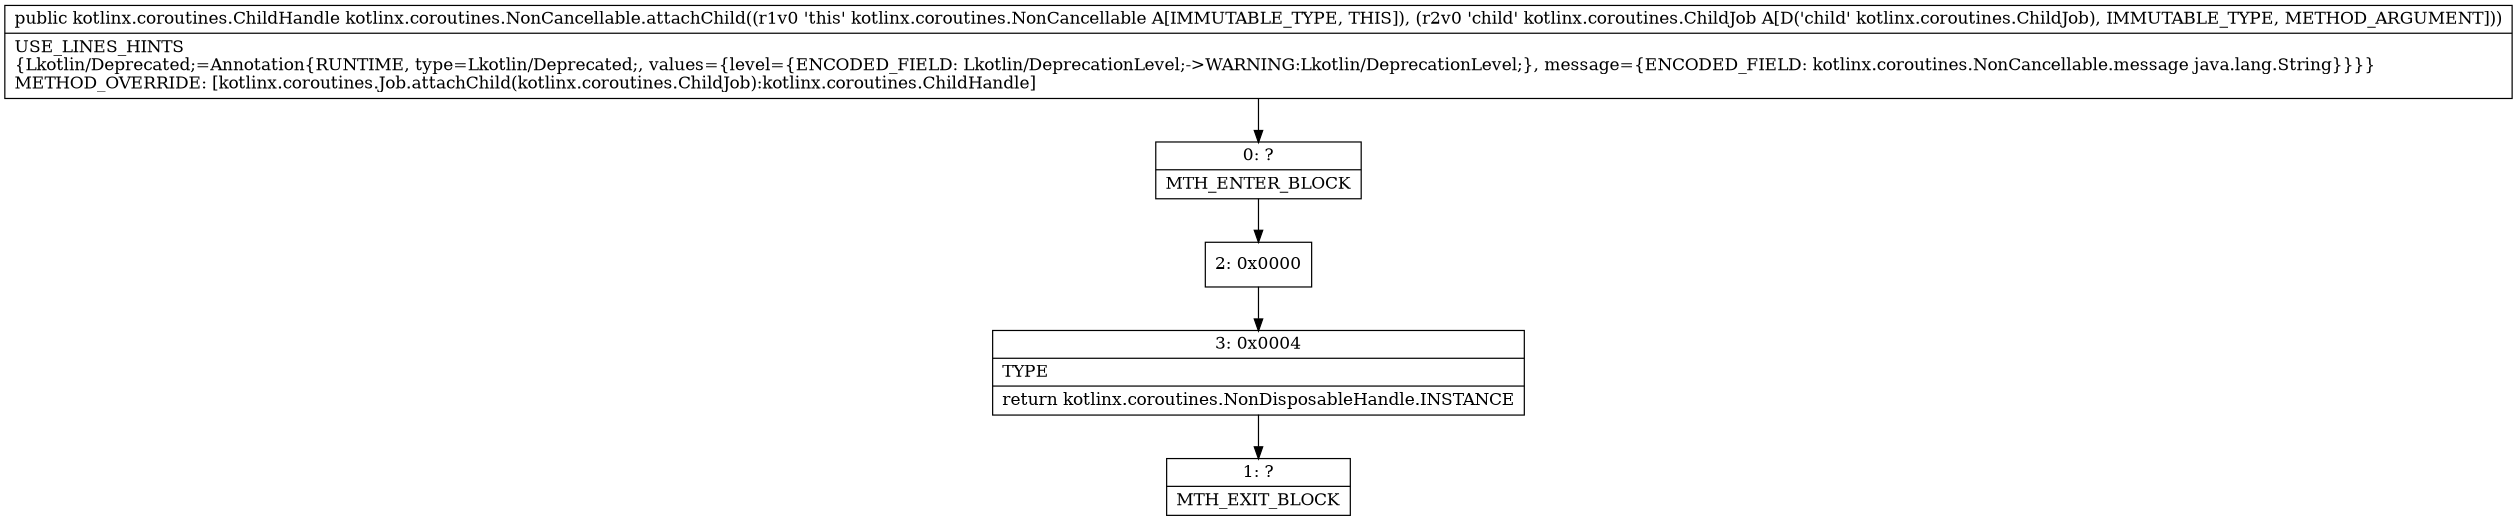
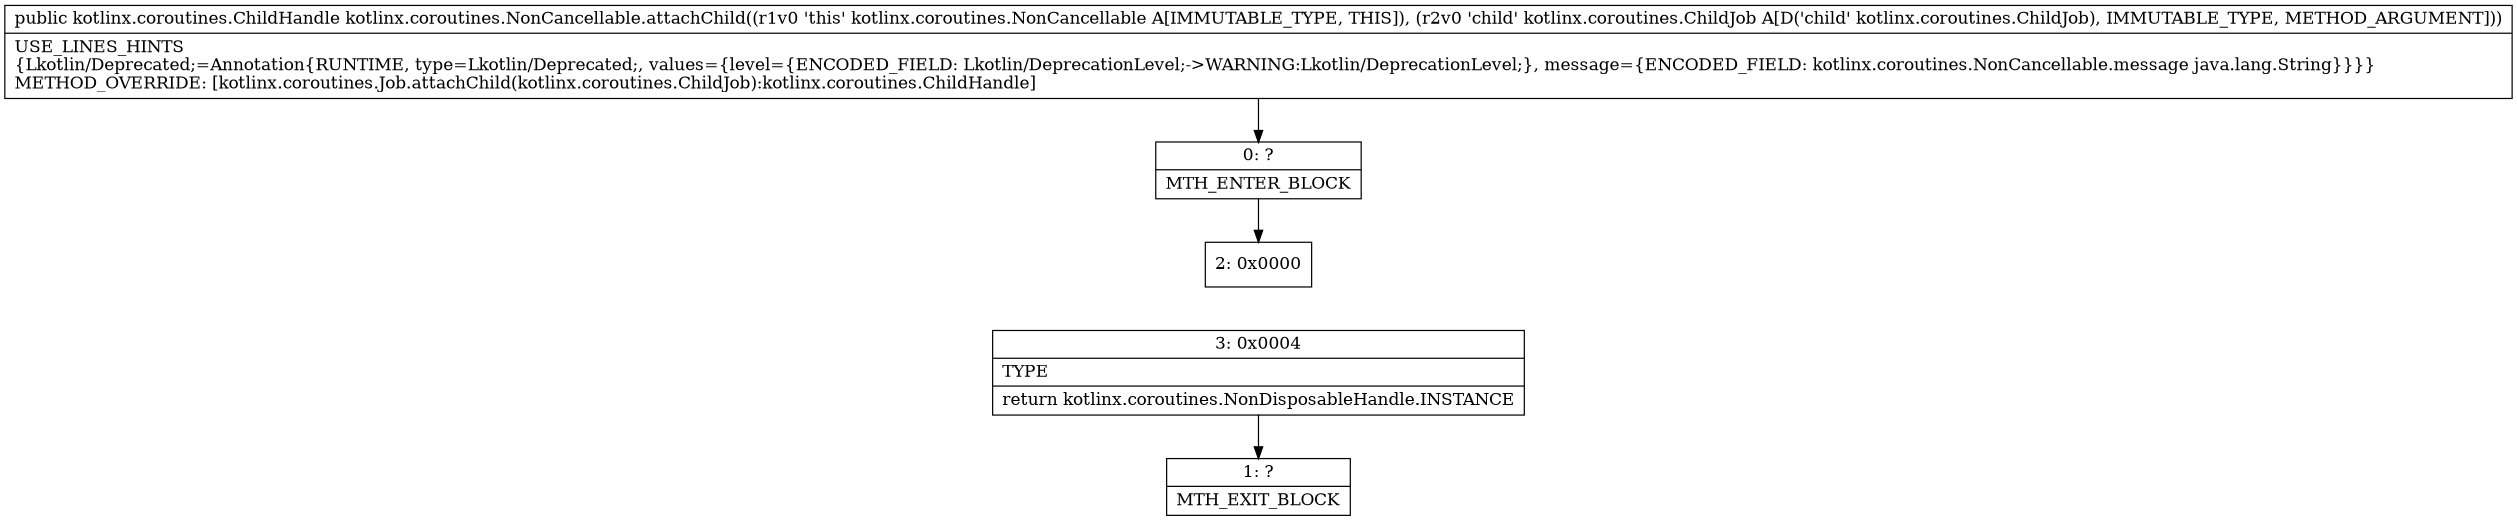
(1258, 303) -> none
